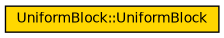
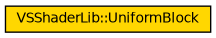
(112, 19) -> (108, 19)
